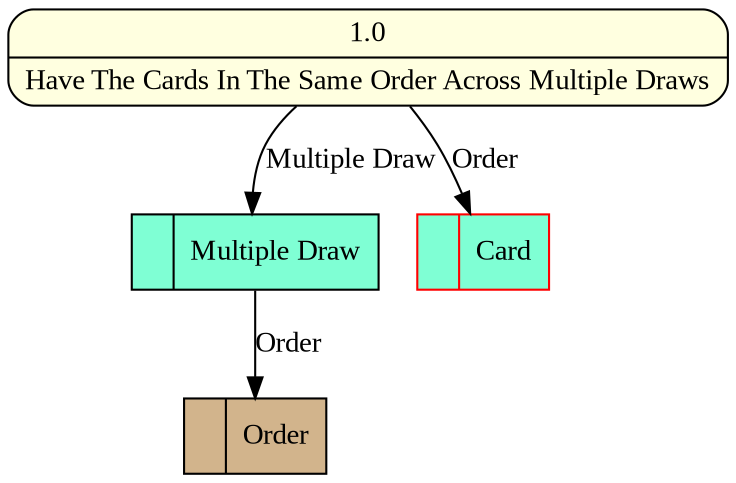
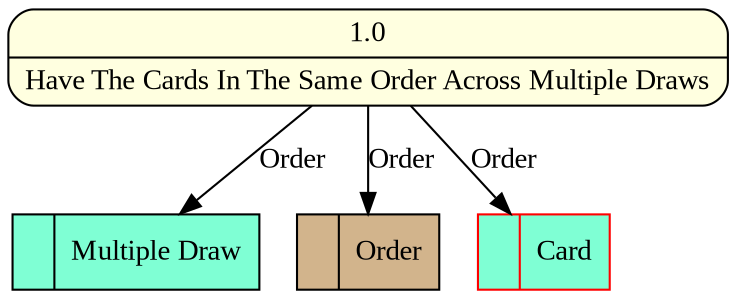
(351, 160) -> (293, 160)
(255, 334) -> (368, 149)
